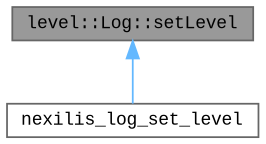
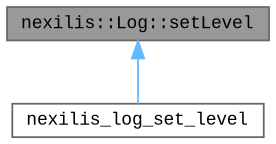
(133, 24) -> (138, 24)
